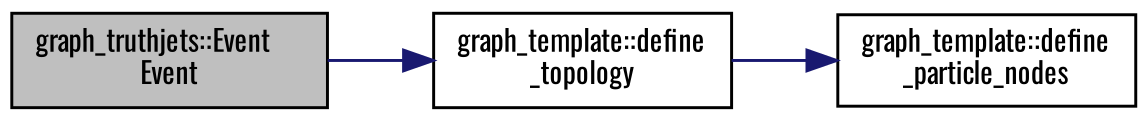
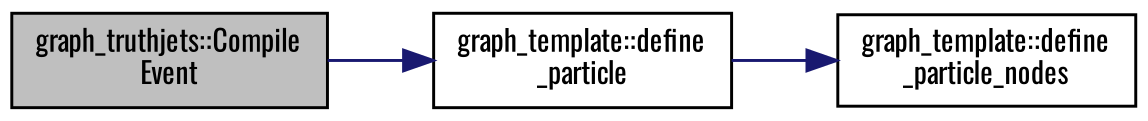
(170, 60) -> (170, 60)
(583, 60) -> (583, 60)
